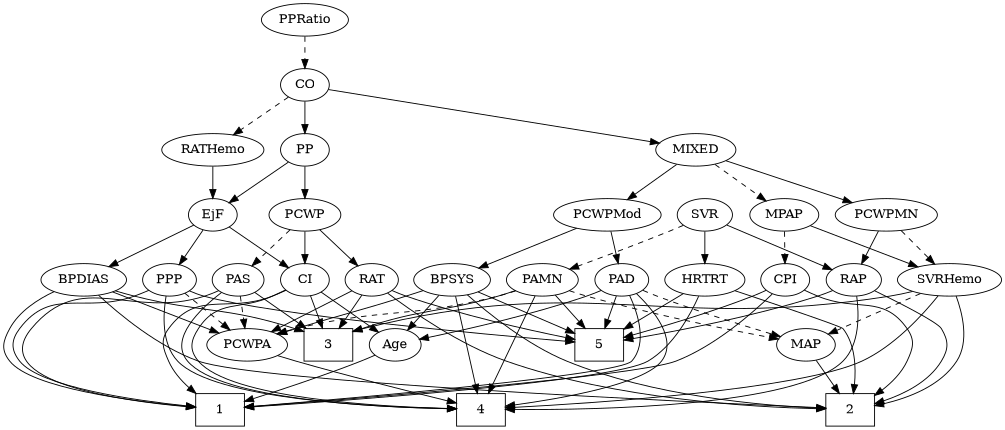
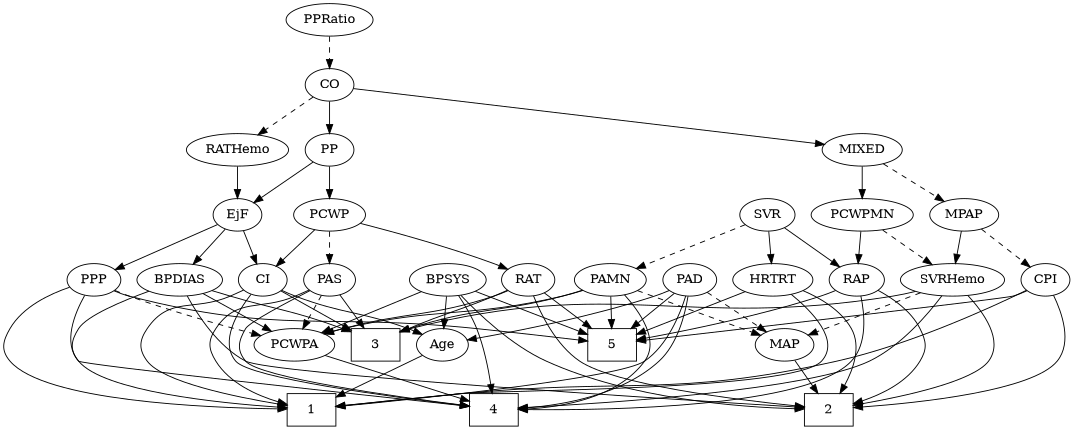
(607, 215) -> none
(395, 313) -> (458, 312)
